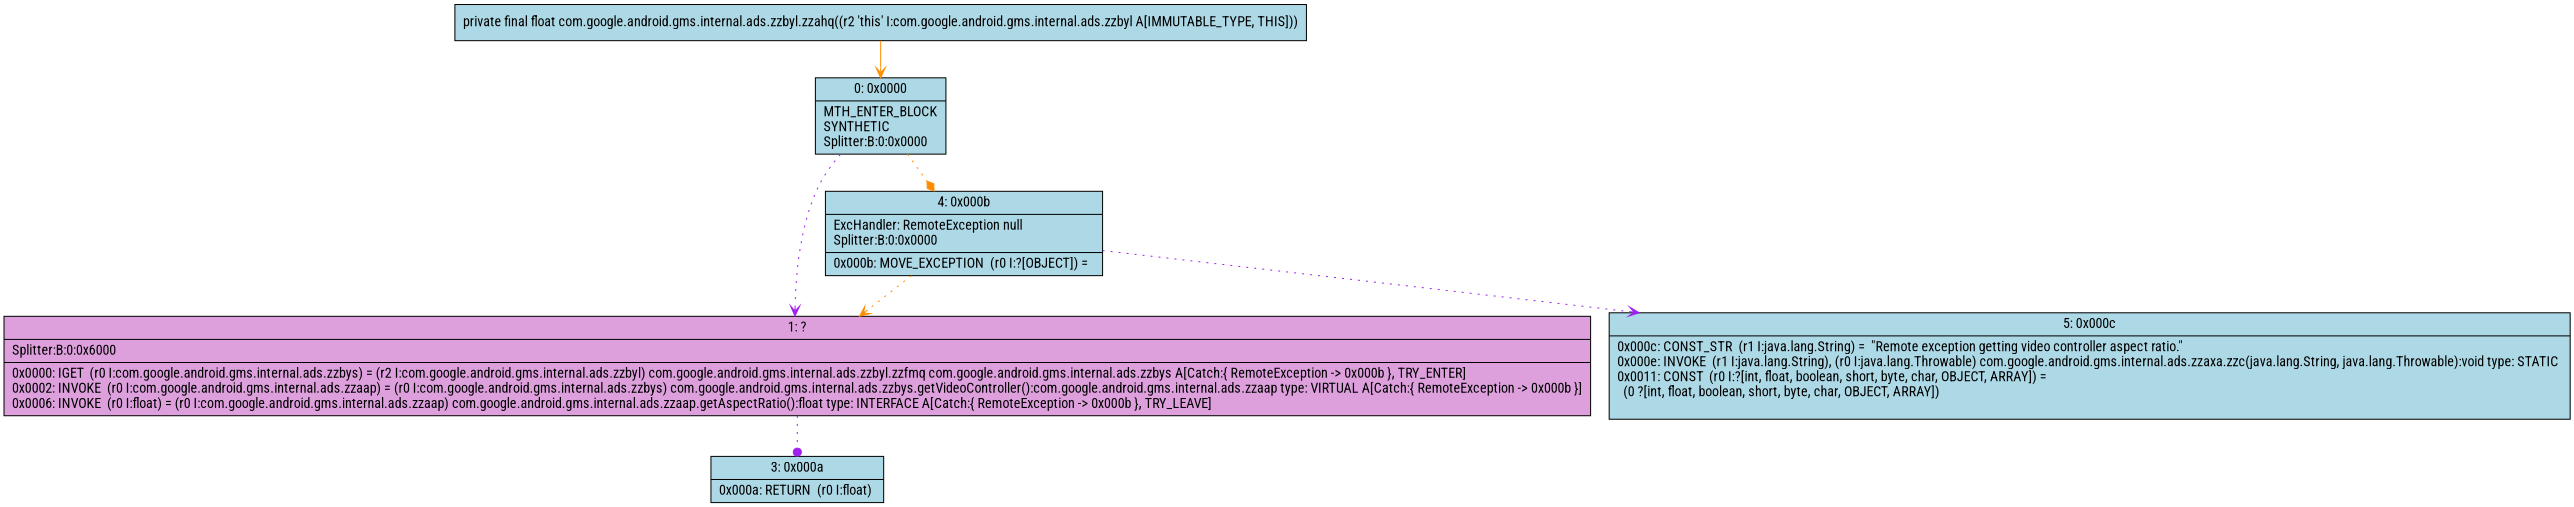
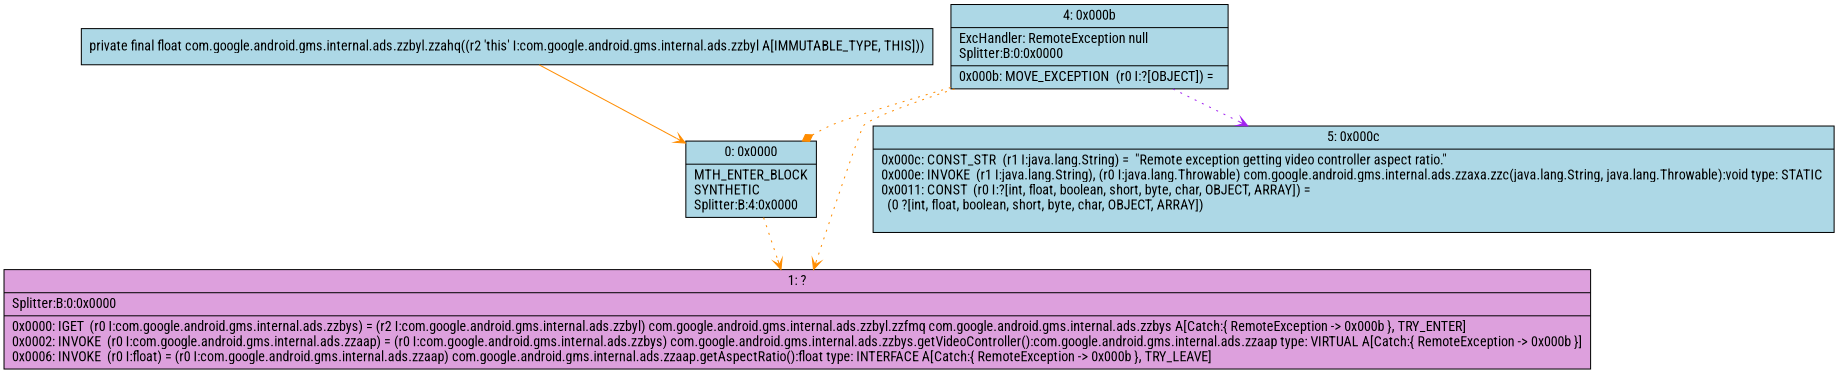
(876, 142) -> (746, 205)
(917, 168) -> (881, 109)
(805, 226) -> (771, 239)
(64, 350) -> (64, 304)
(797, 479) -> none
